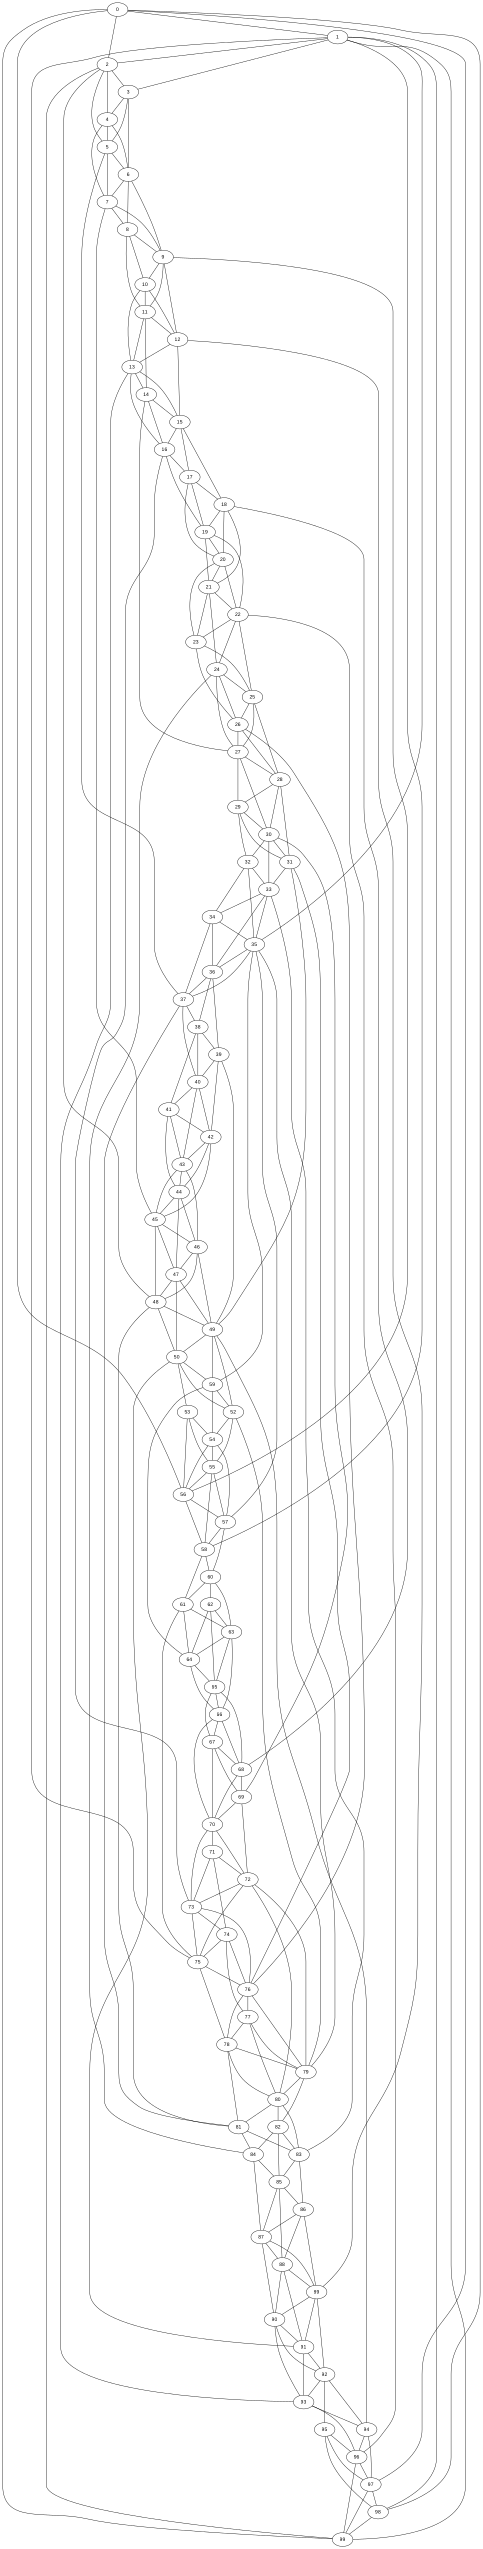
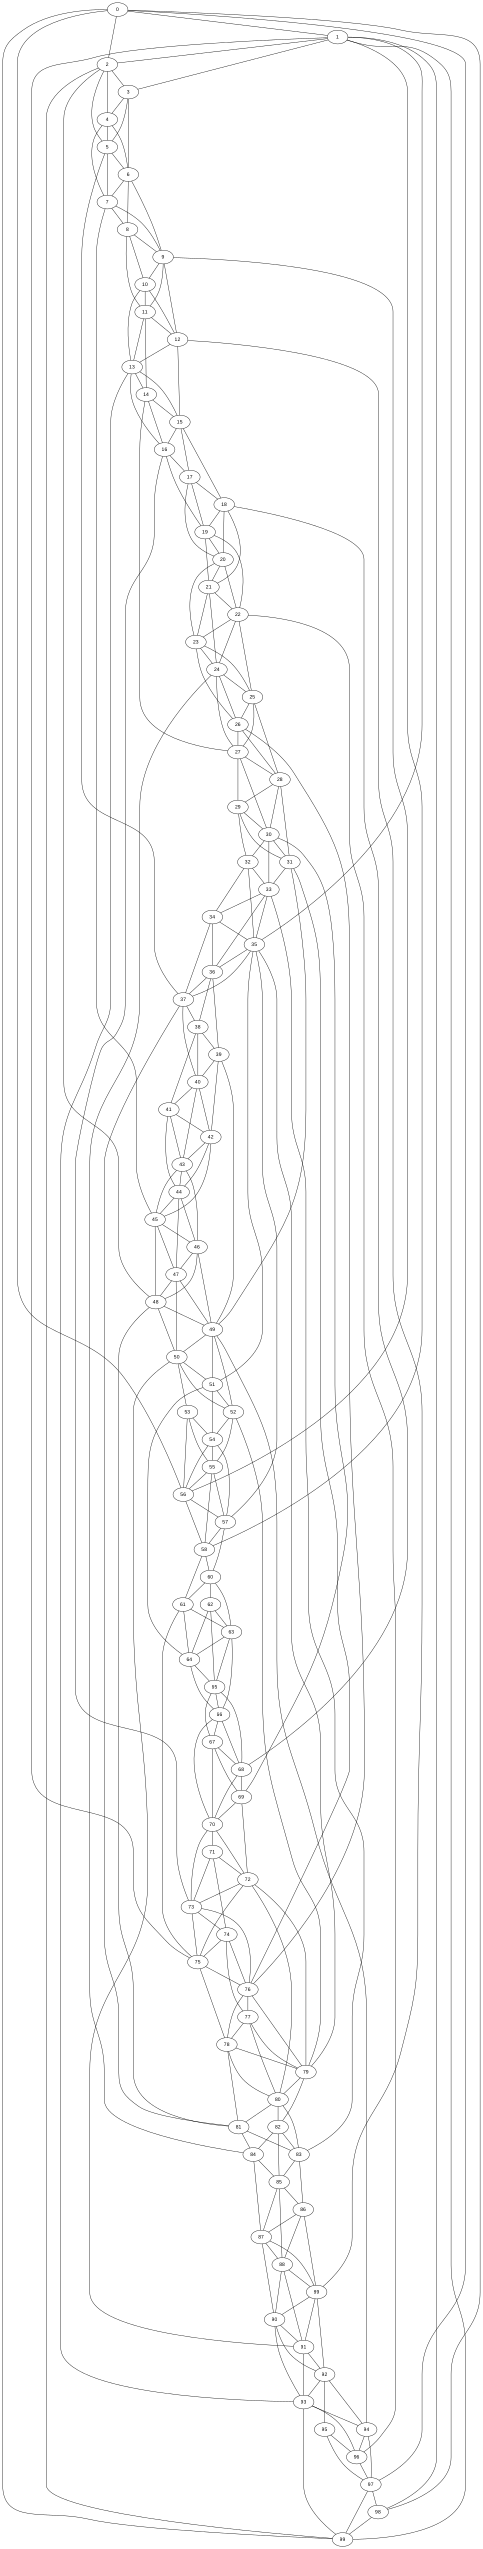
none -> (206, 656)
(212, 1385) -> (212, 1385)
(340, 2477) -> none
(350, 2498) -> (304, 2477)
